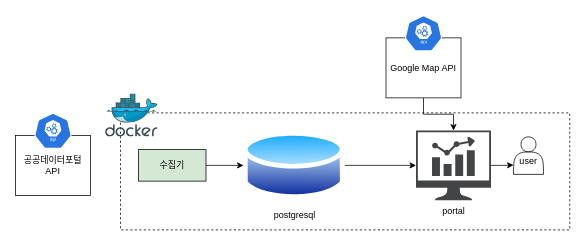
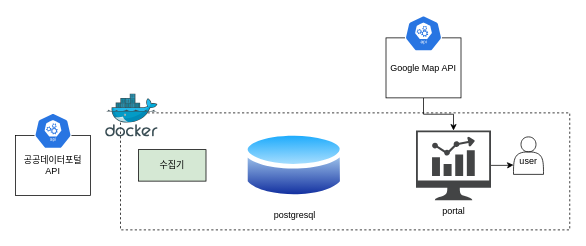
(222, 165) -> none
(378, 165) -> none
